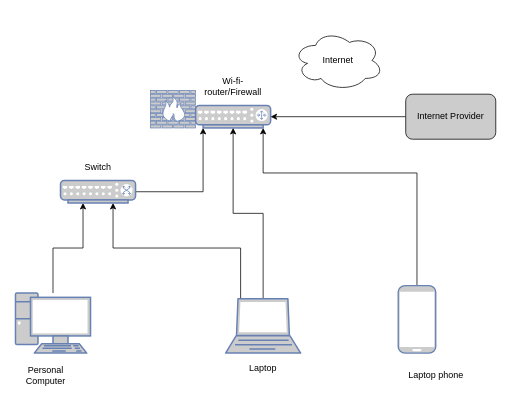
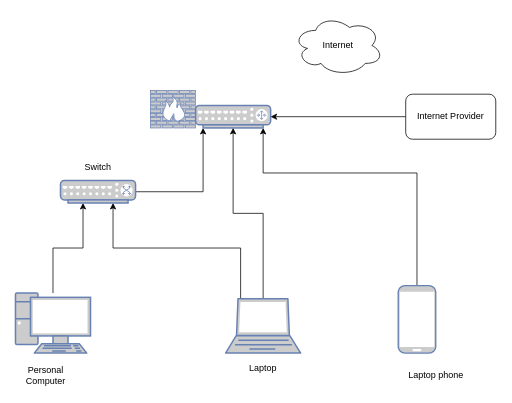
(338, 60) -> (338, 45)
(233, 87) -> none
(450, 117) -> (450, 117)
